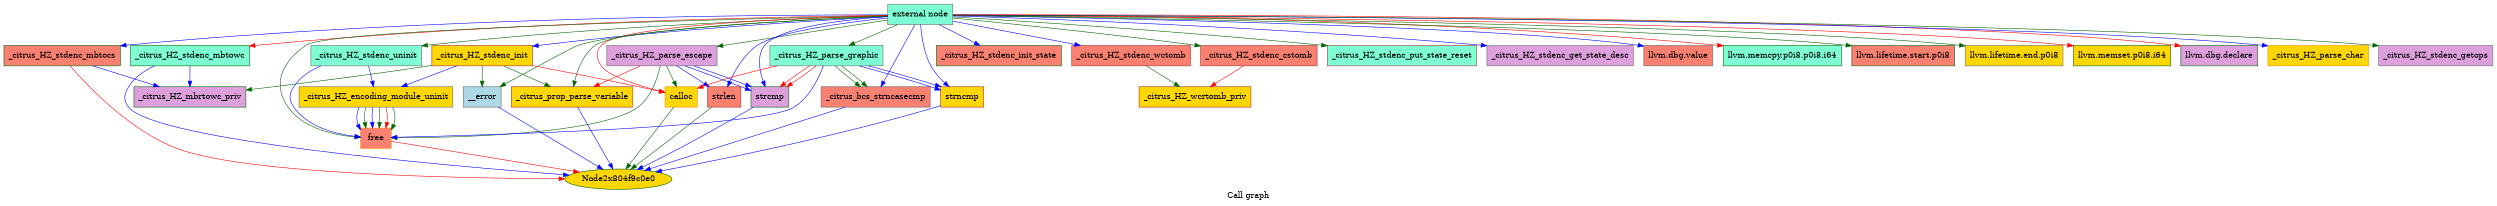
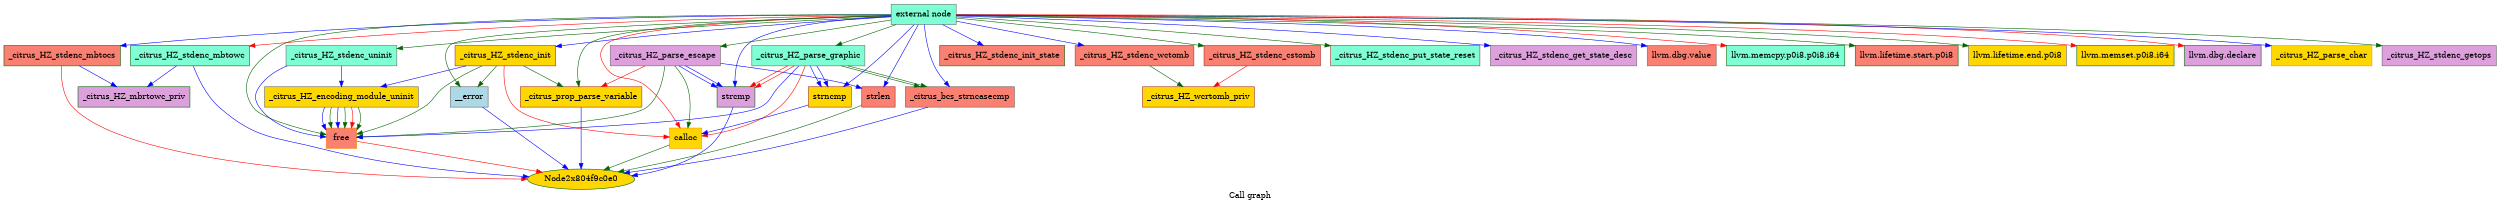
(342, 78) -> (426, 106)
(802, 142) -> (776, 115)
